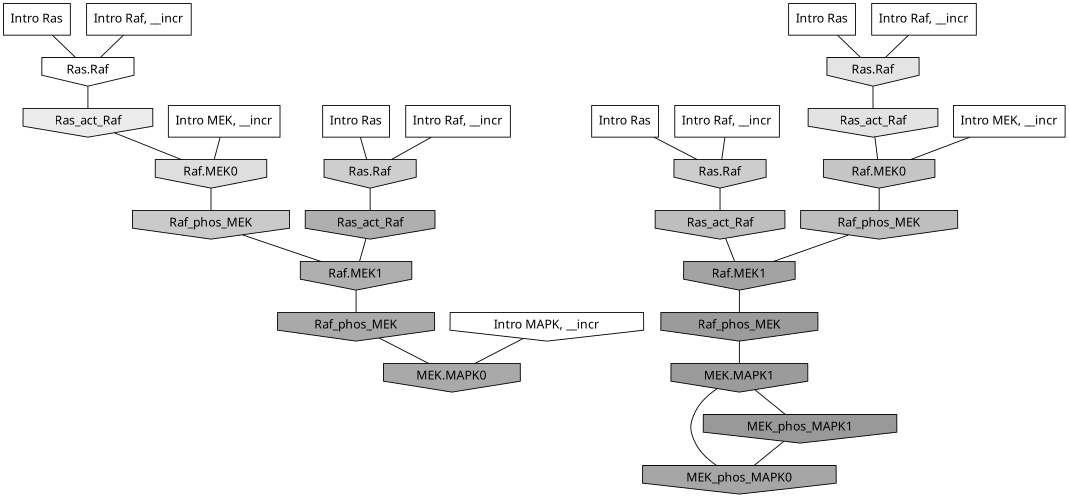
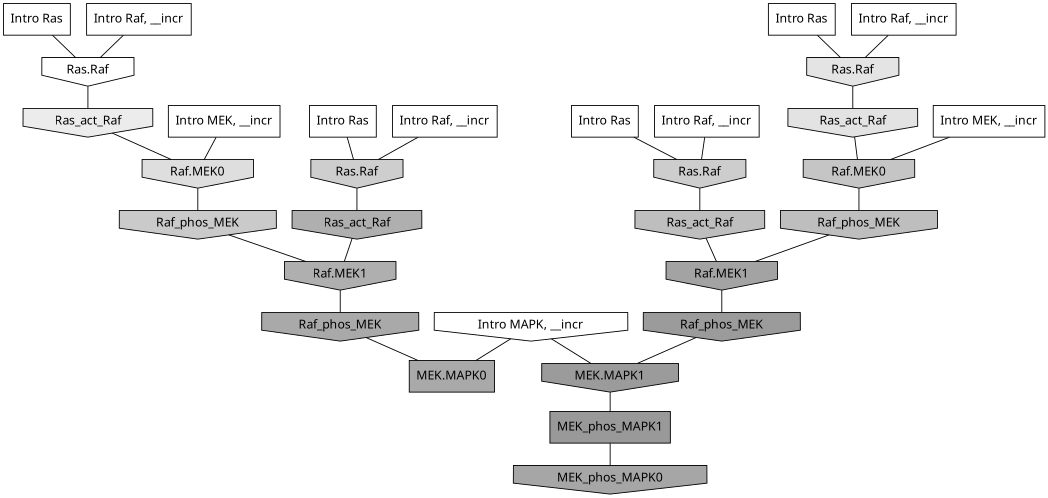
(452, 376) -> (452, 376)
(691, 427) -> (571, 351)
(800, 427) -> (610, 427)
